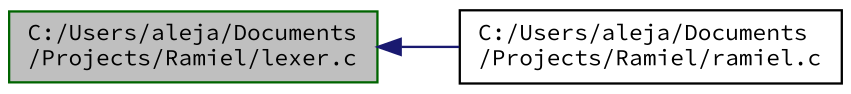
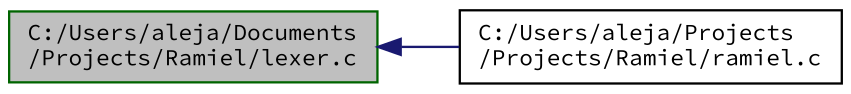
(651, 47) -> (651, 47)
